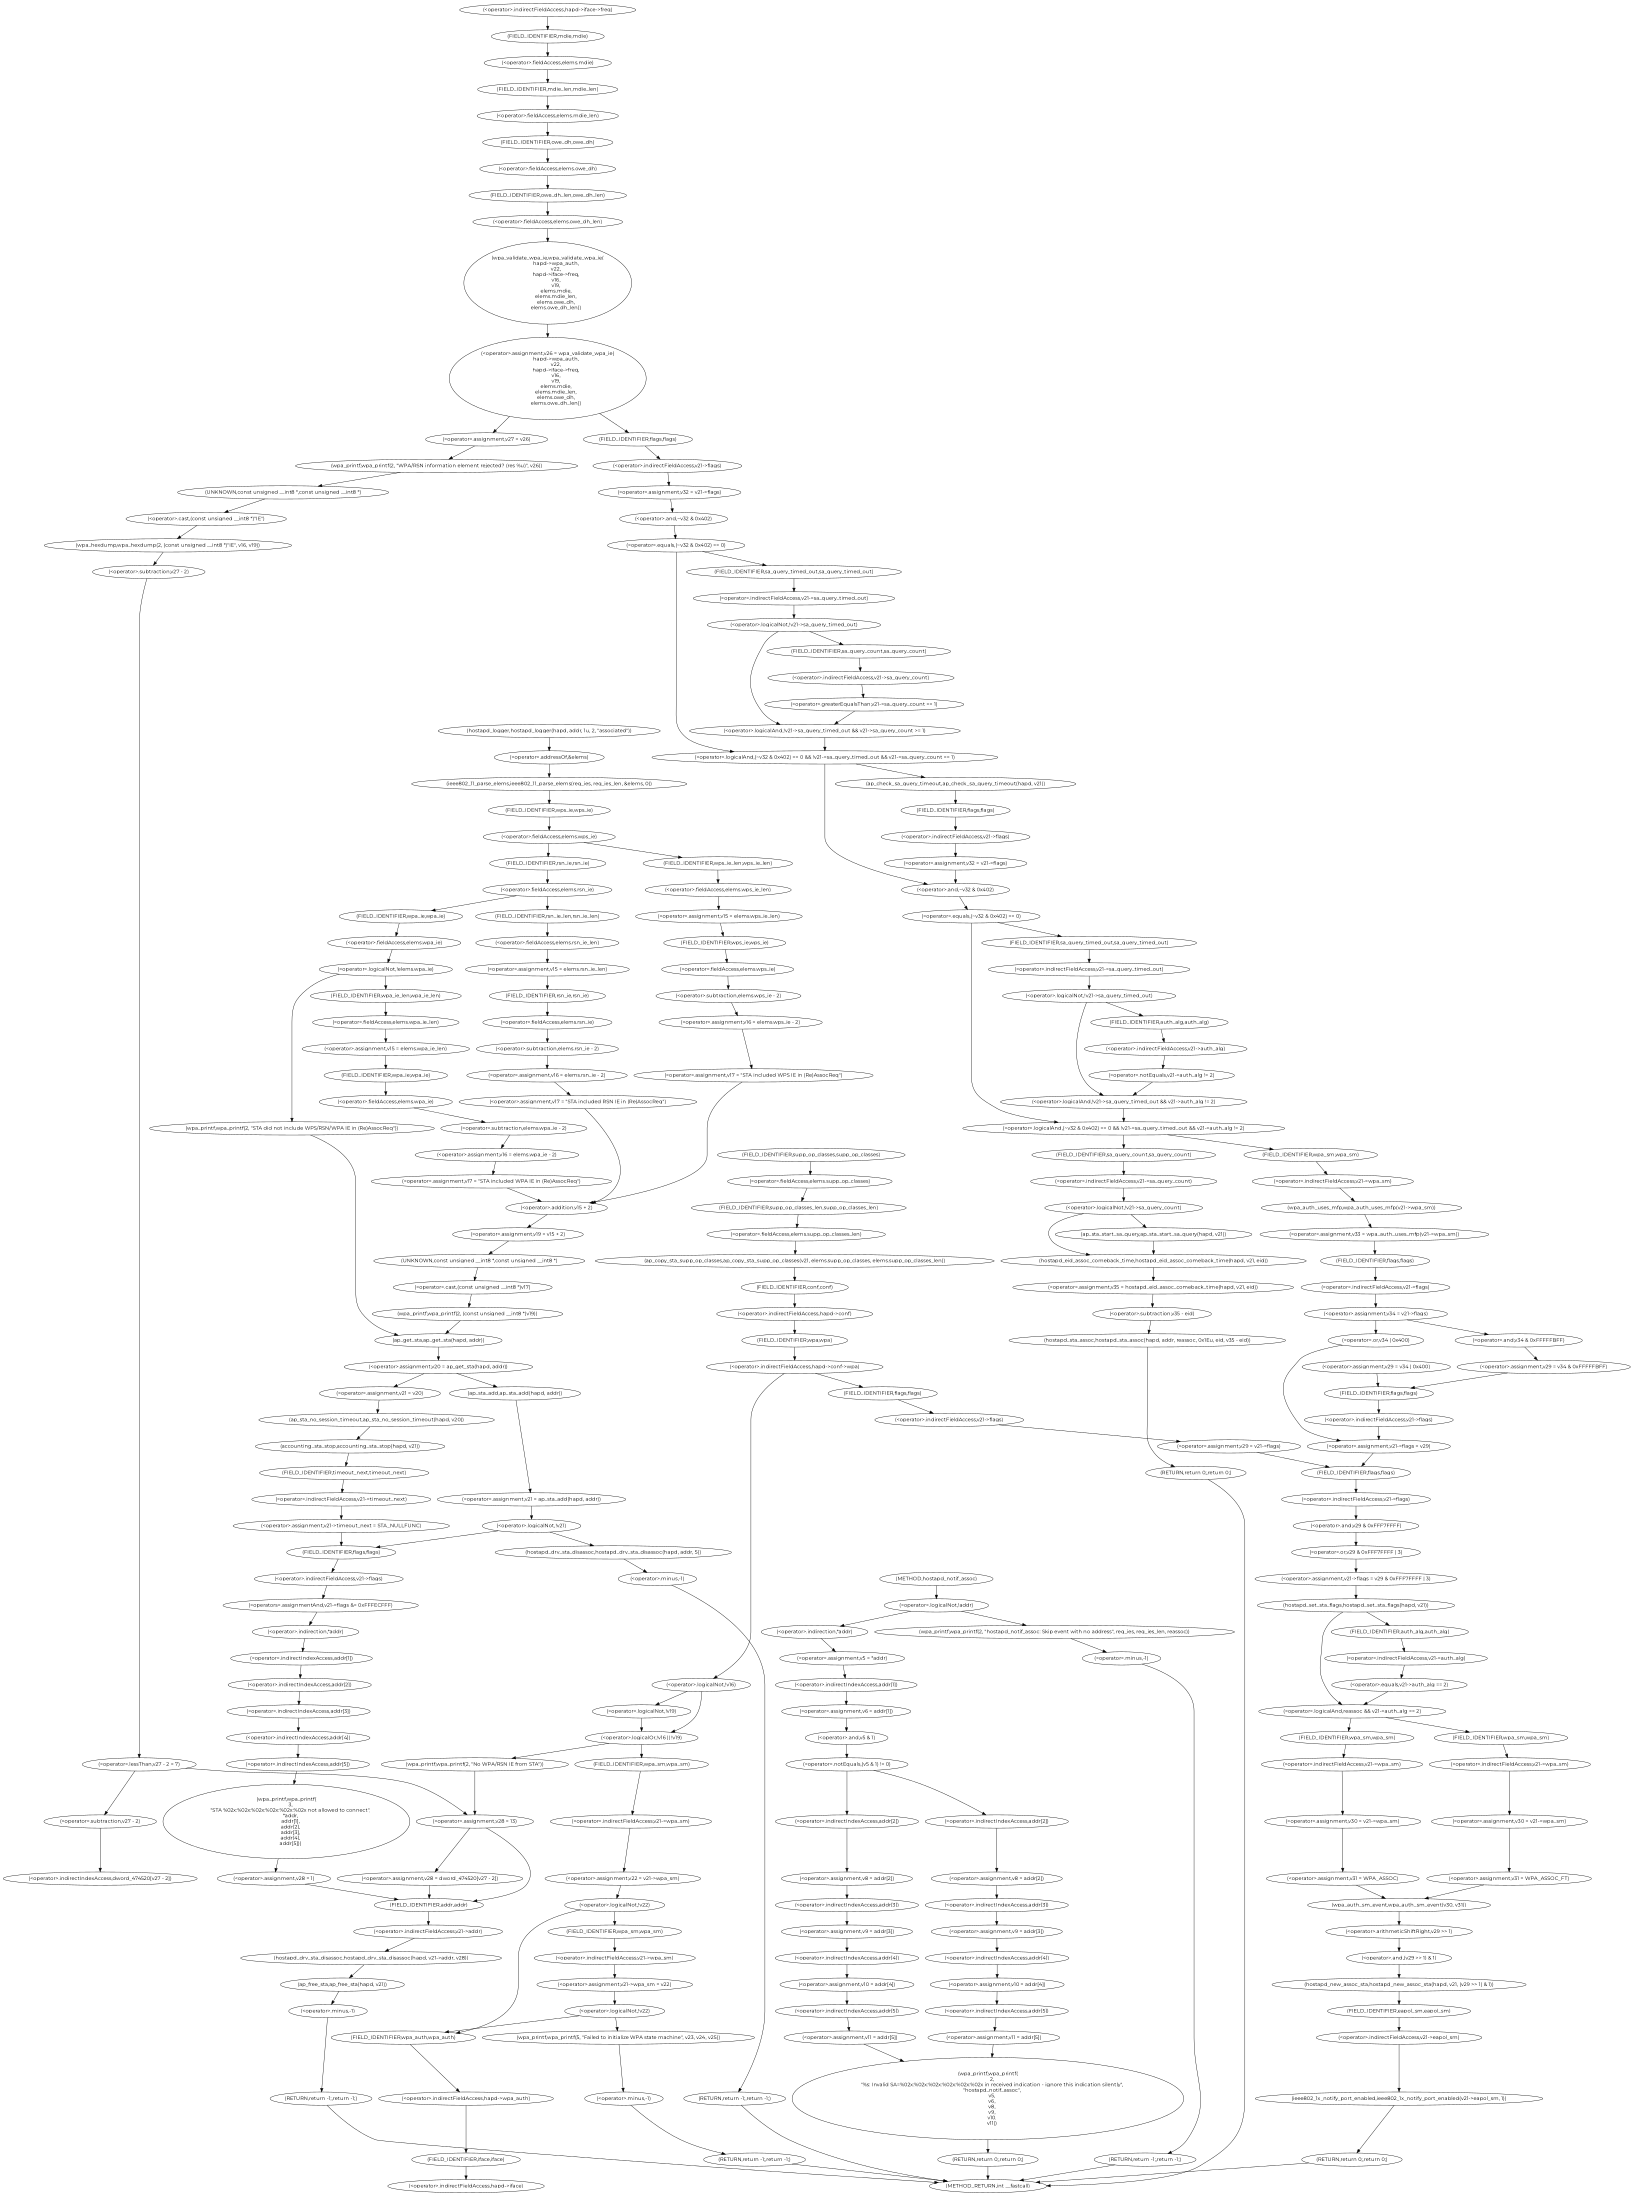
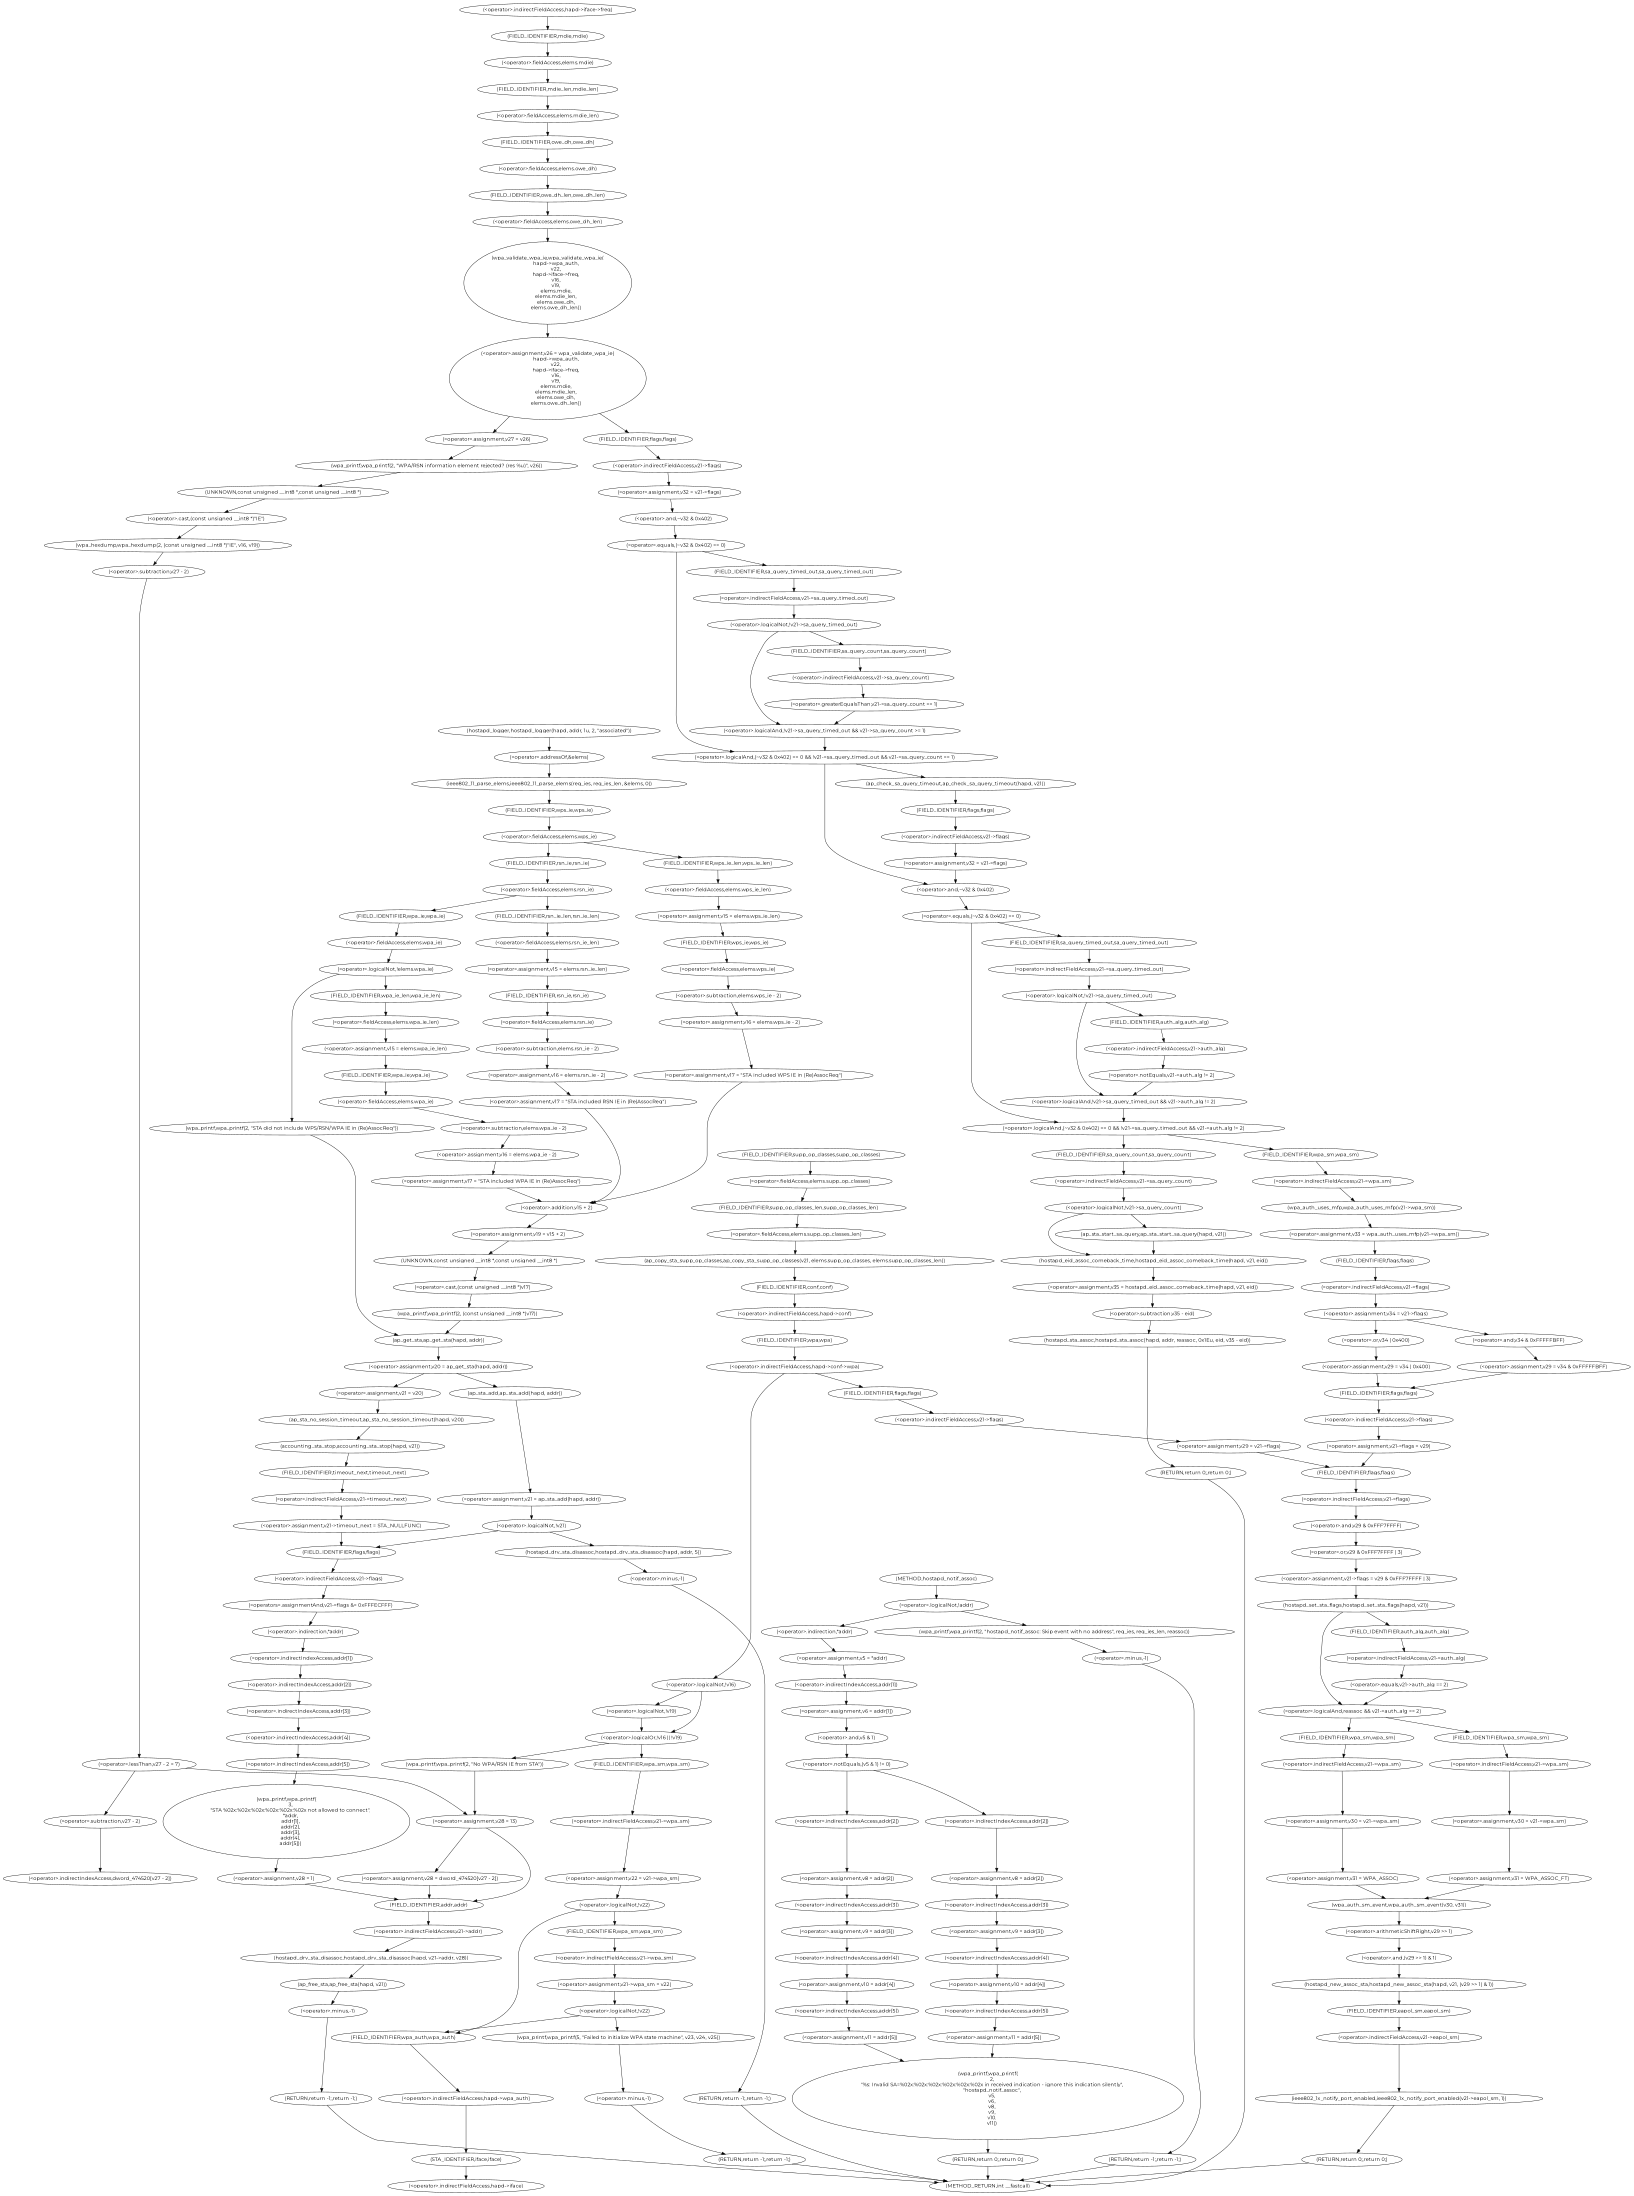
(468, 1314) -> (468, 1314)
(1283, 1389) -> (1376, 1352)
(466, 2160) -> (466, 2160)
